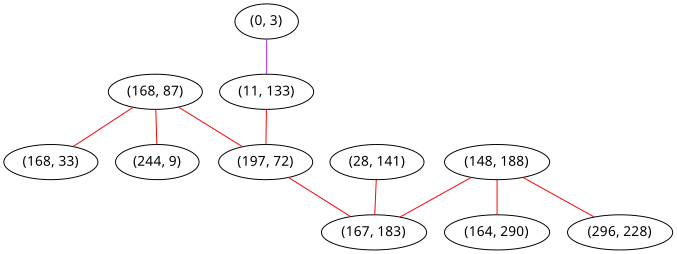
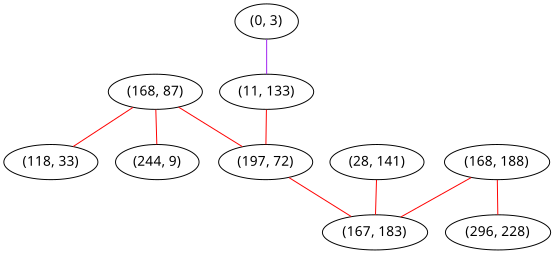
(51, 162) -> (51, 162)
(497, 162) -> (497, 162)
(497, 232) -> none
